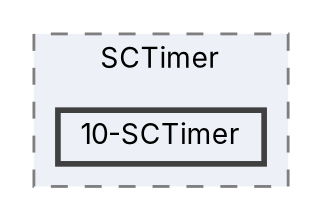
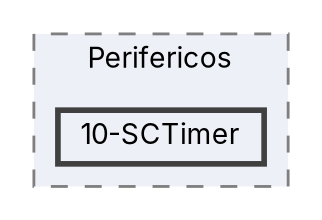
(161, 61) -> (161, 61)
